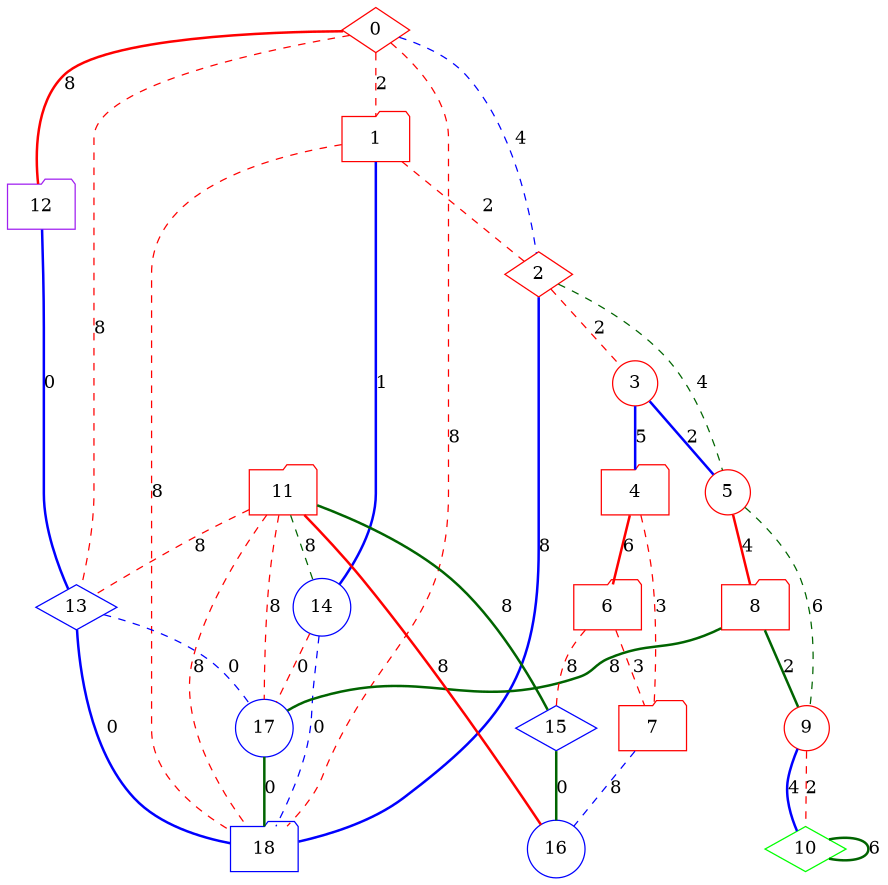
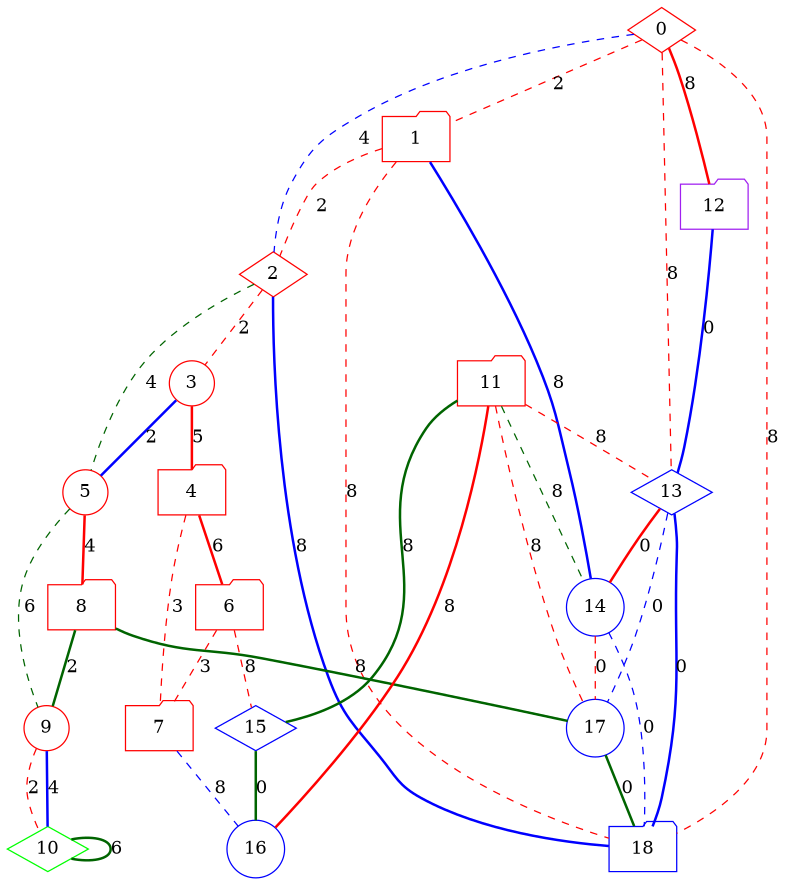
(382, 383) -> (559, 383)
(635, 438) -> (192, 438)
none -> (634, 545)
(192, 668) -> none
